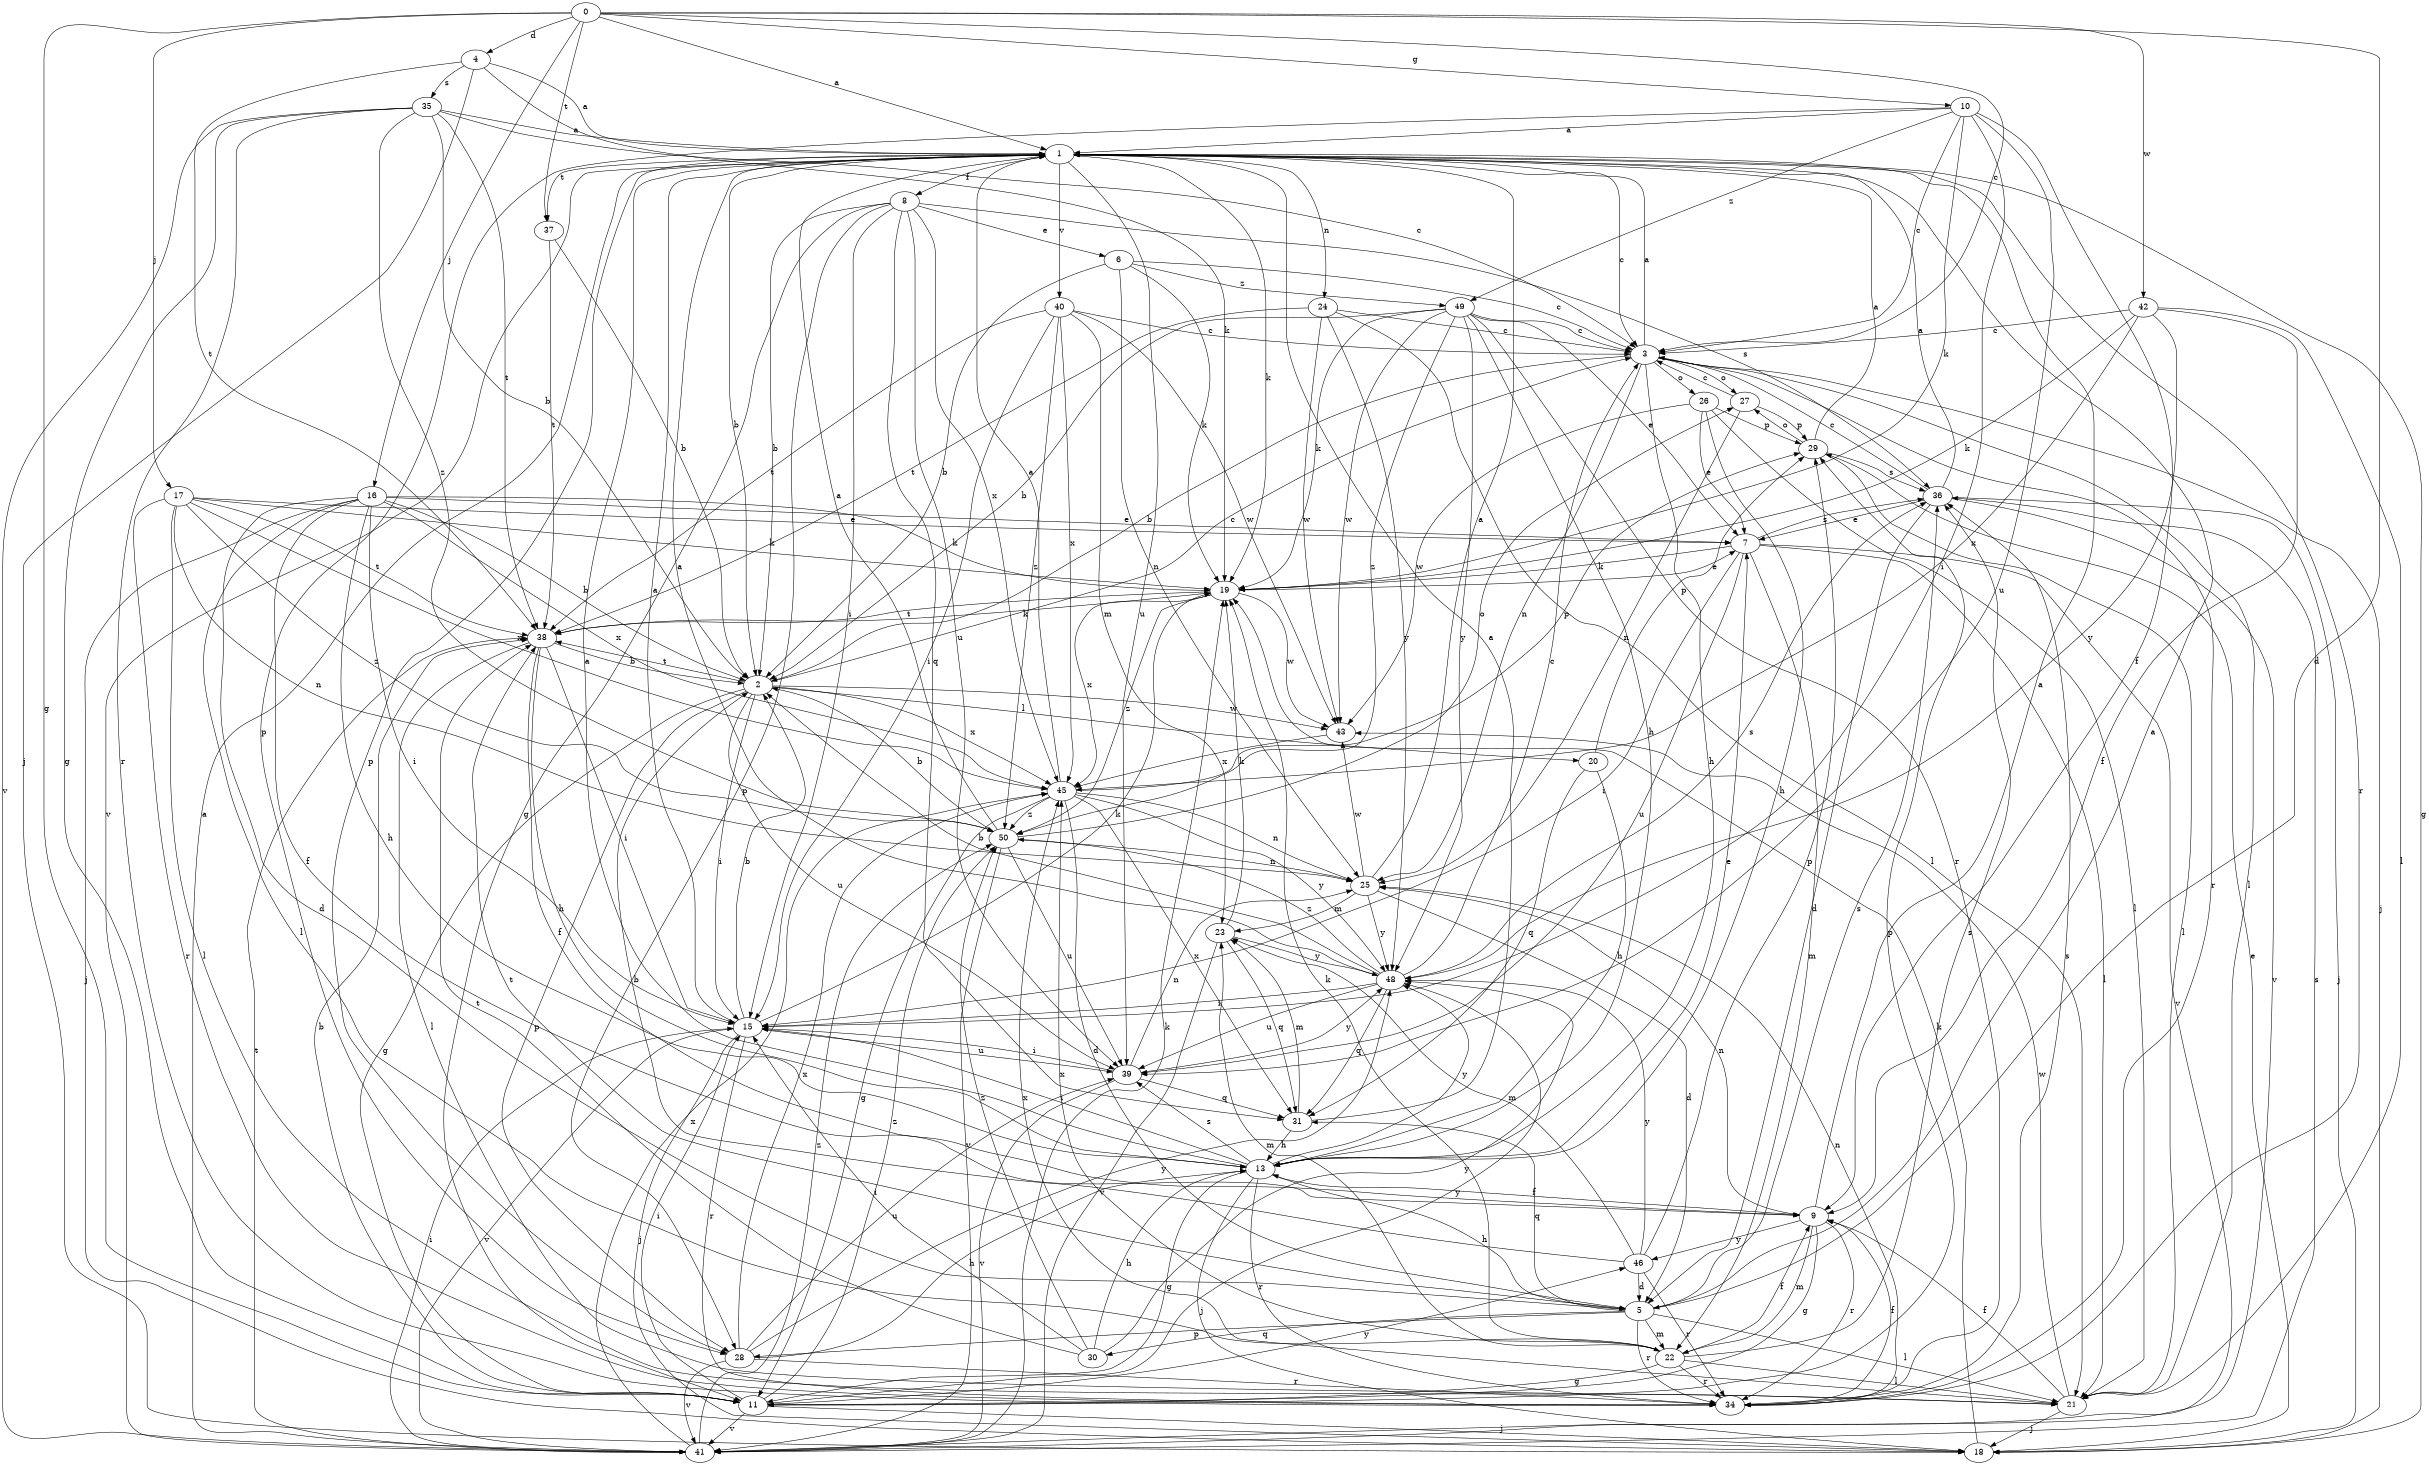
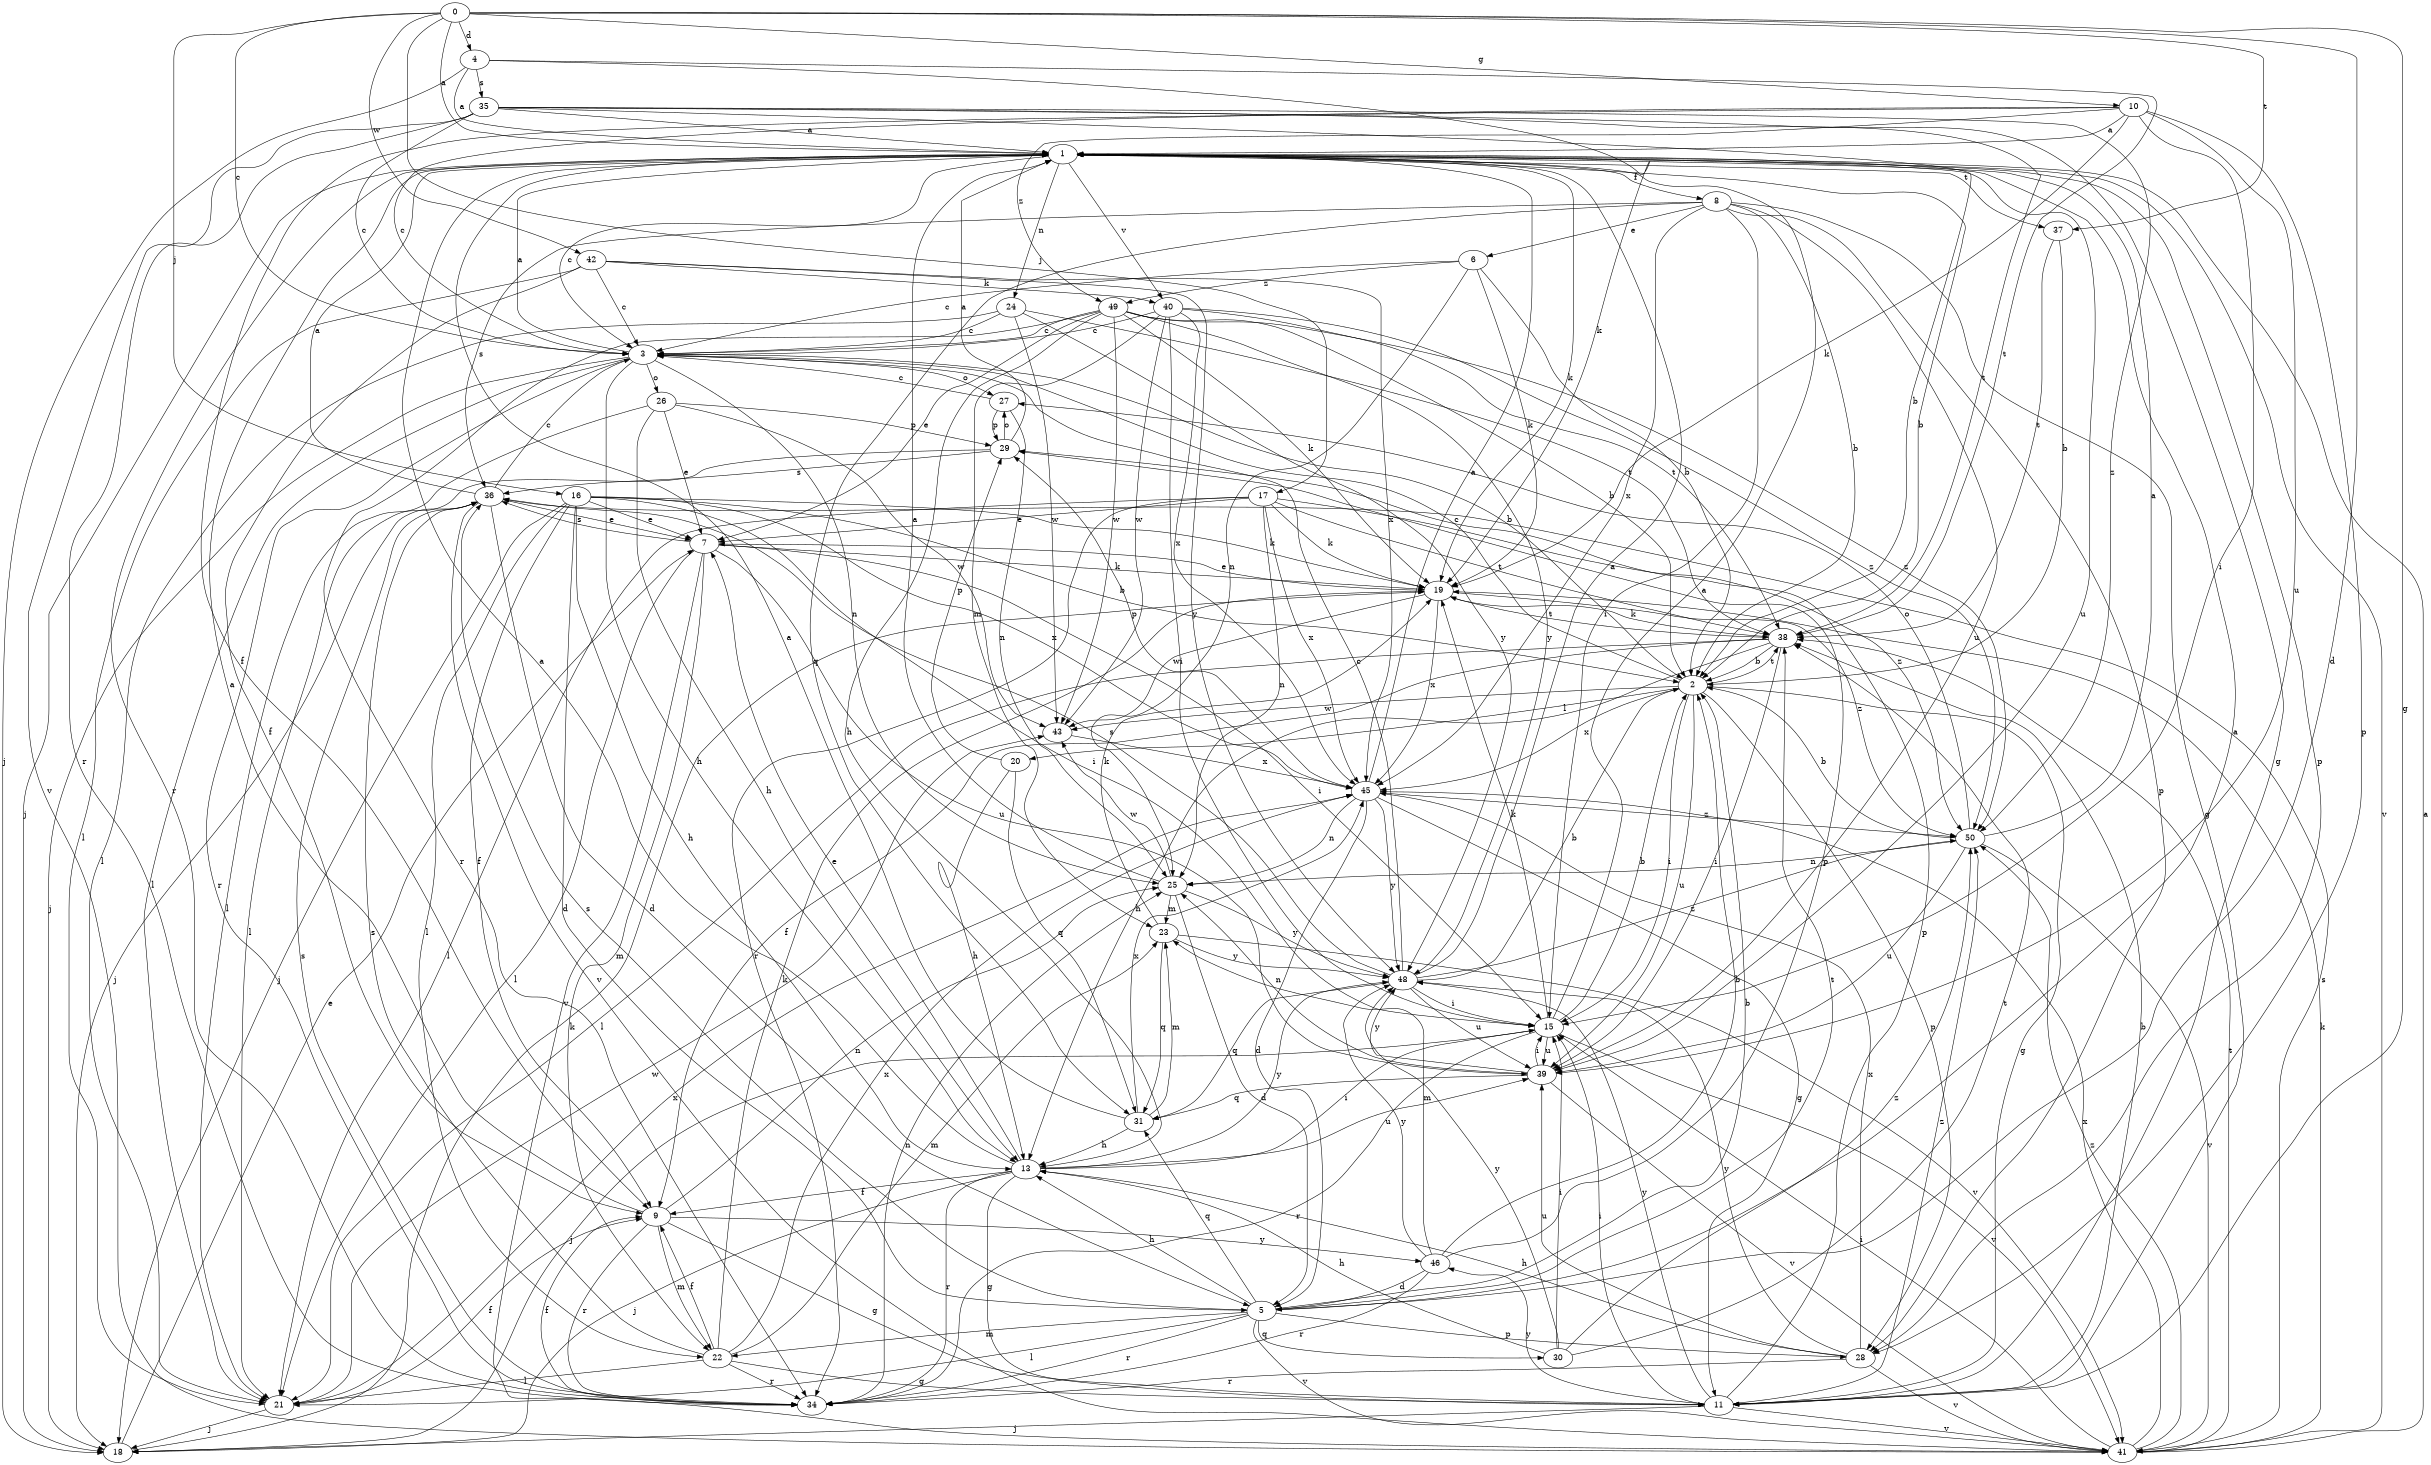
(1716, 528) -> (878, 280)
(2424, 815) -> (25, 815)
(625, 848) -> (1705, 879)
(1181, 939) -> (1175, 914)
(2250, 956) -> (358, 966)
(1209, 1122) -> (1388, 1122)
none -> (1717, 1165)
none -> (1656, 1412)
